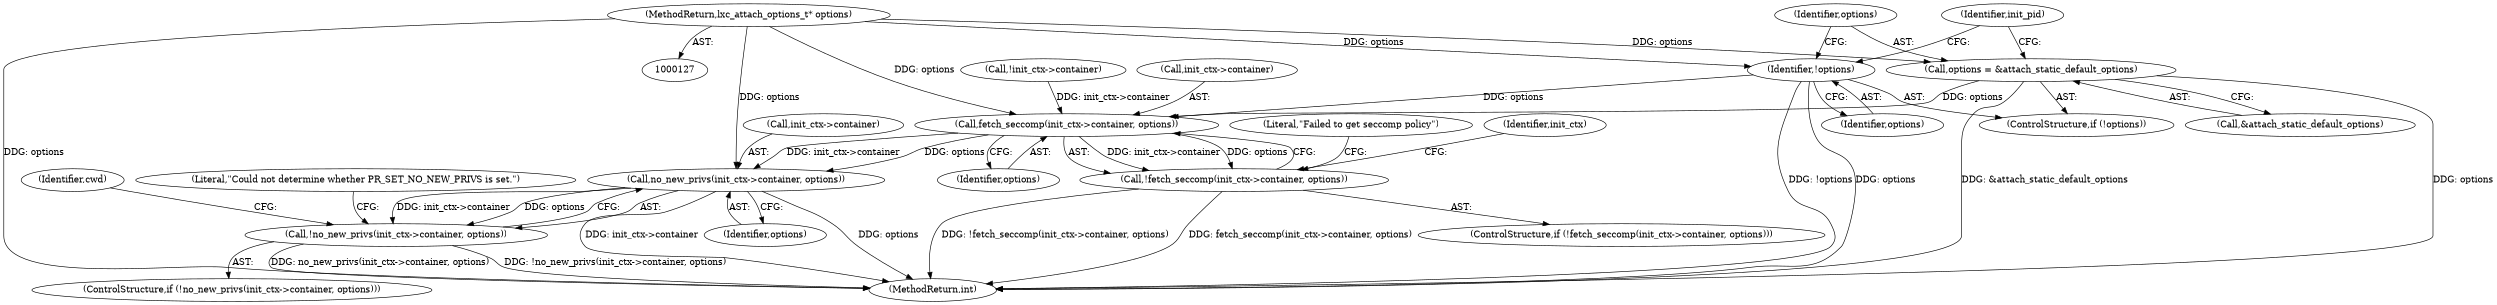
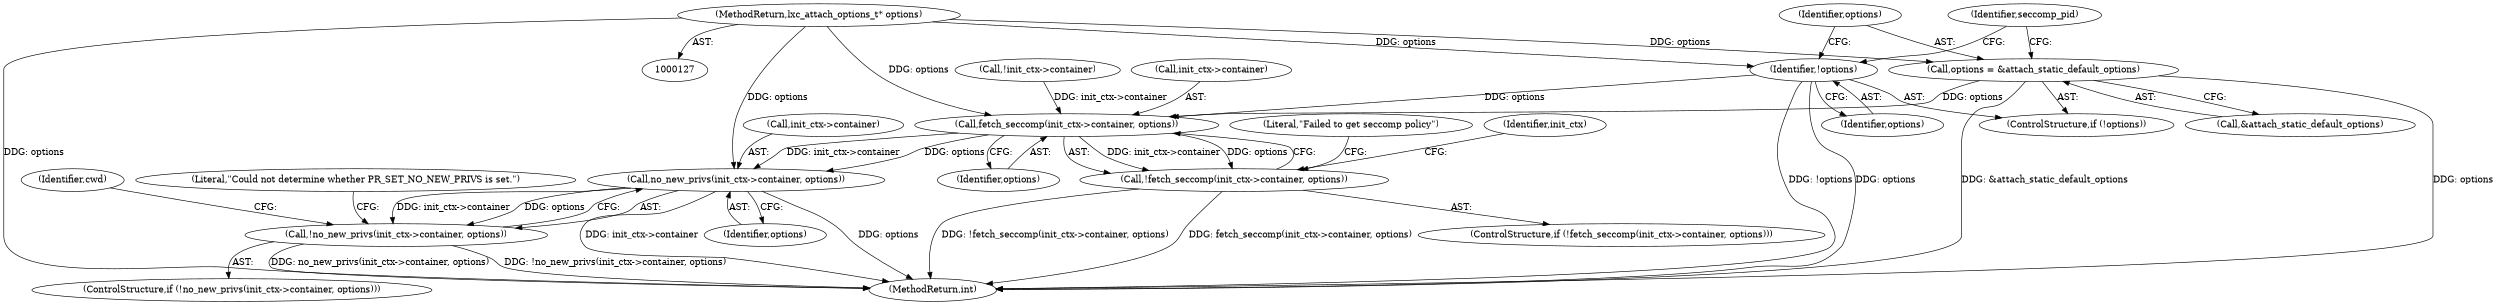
(2003, 15) -> (2025, 15)
